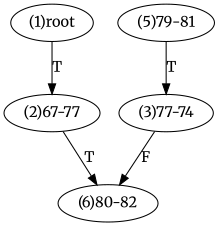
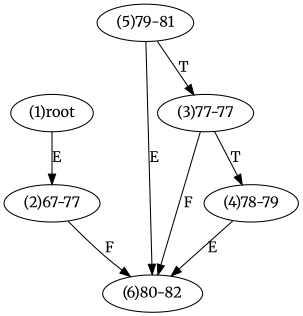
(57, 68) -> (57, 158)
(166, 113) -> (206, 113)
none -> (149, 153)
(89, 158) -> (110, 248)
none -> (251, 203)
